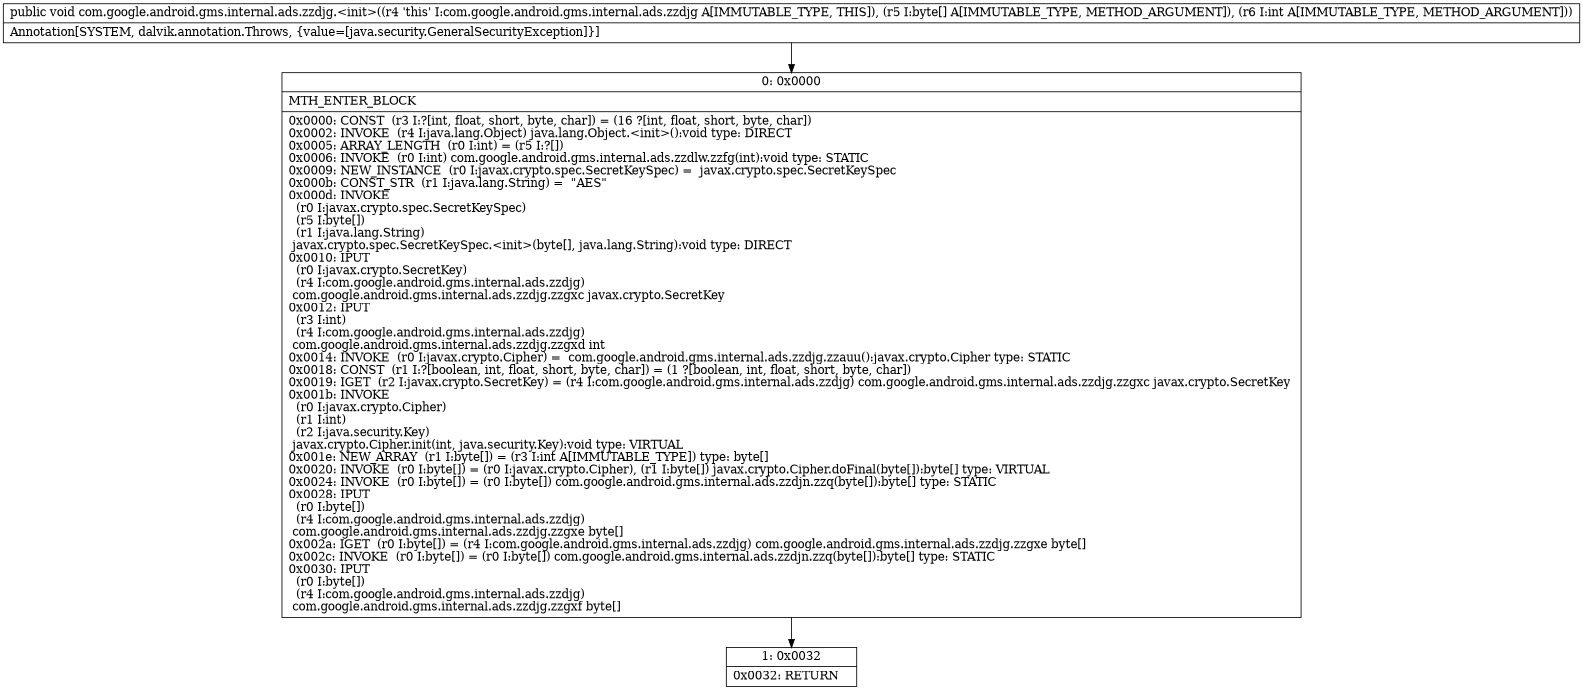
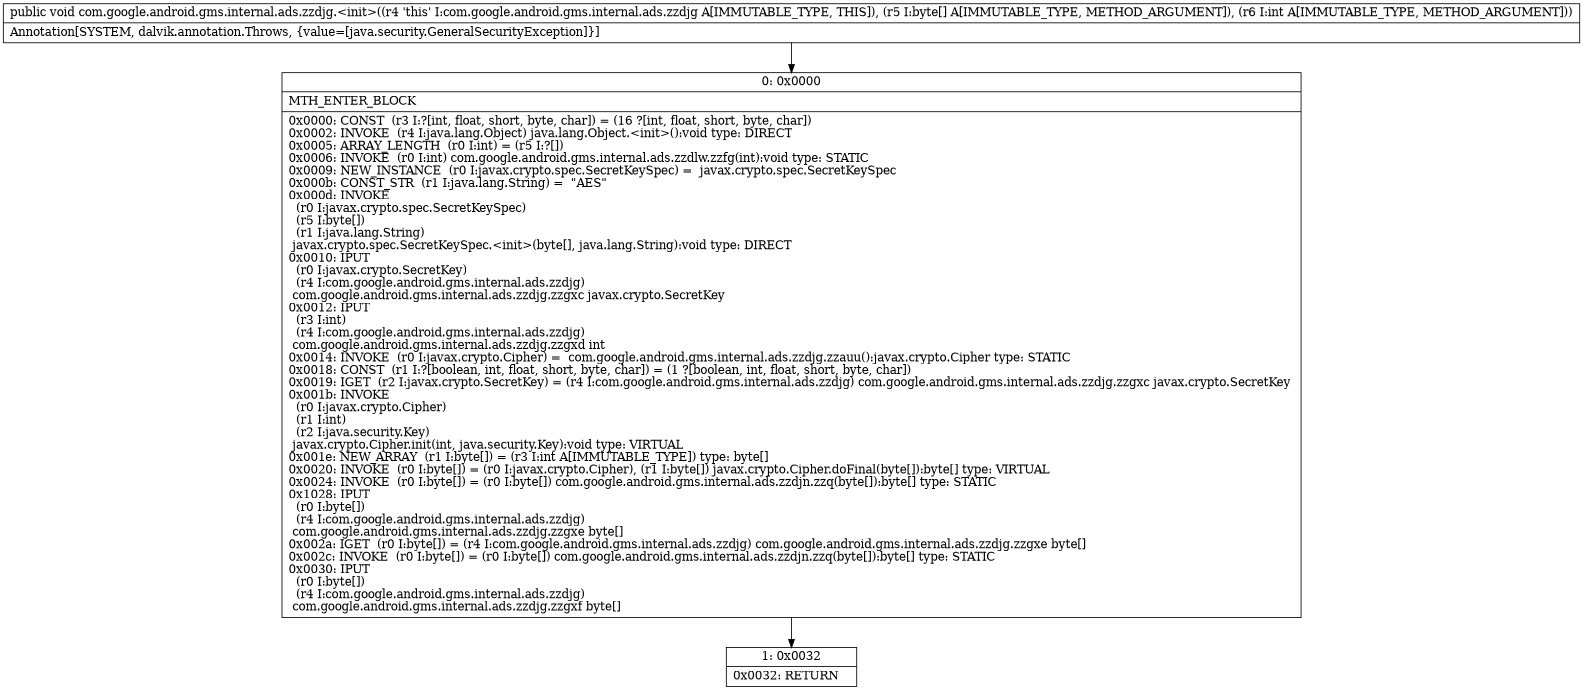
(333, 495) -> (333, 495)
